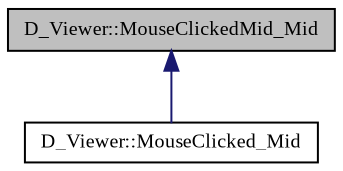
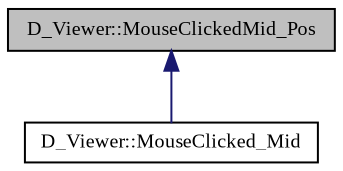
(171, 30) -> (171, 30)
